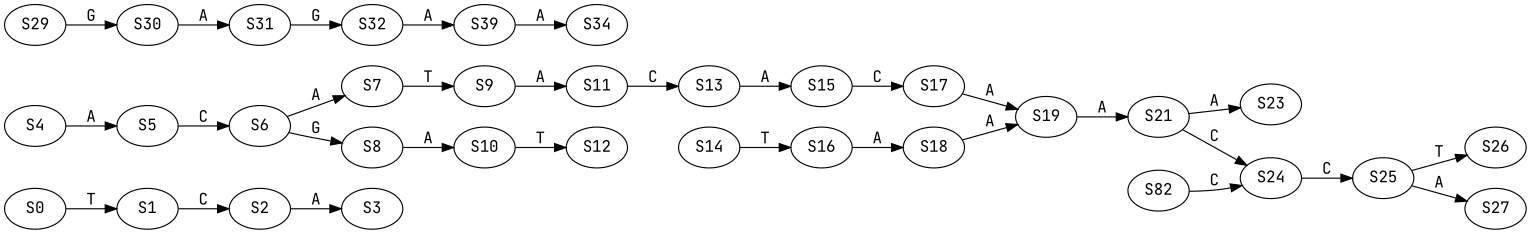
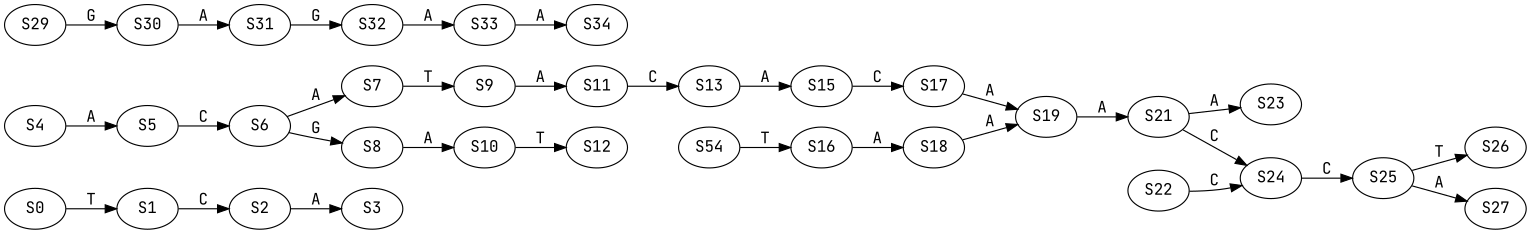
(485, 25) -> (485, 25)
(709, 148) -> (709, 148)
(1159, 191) -> (1159, 191)
